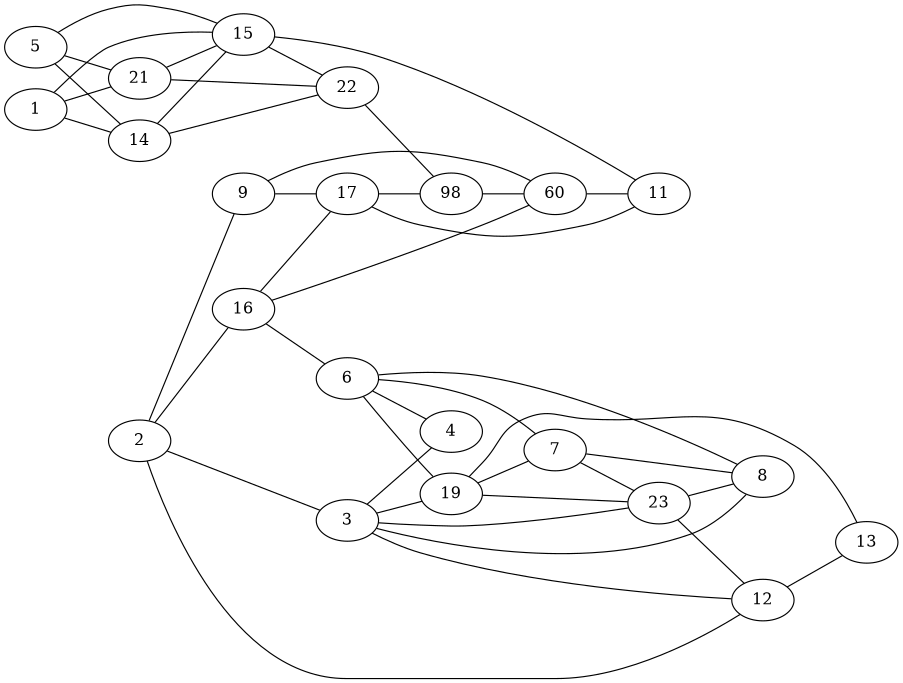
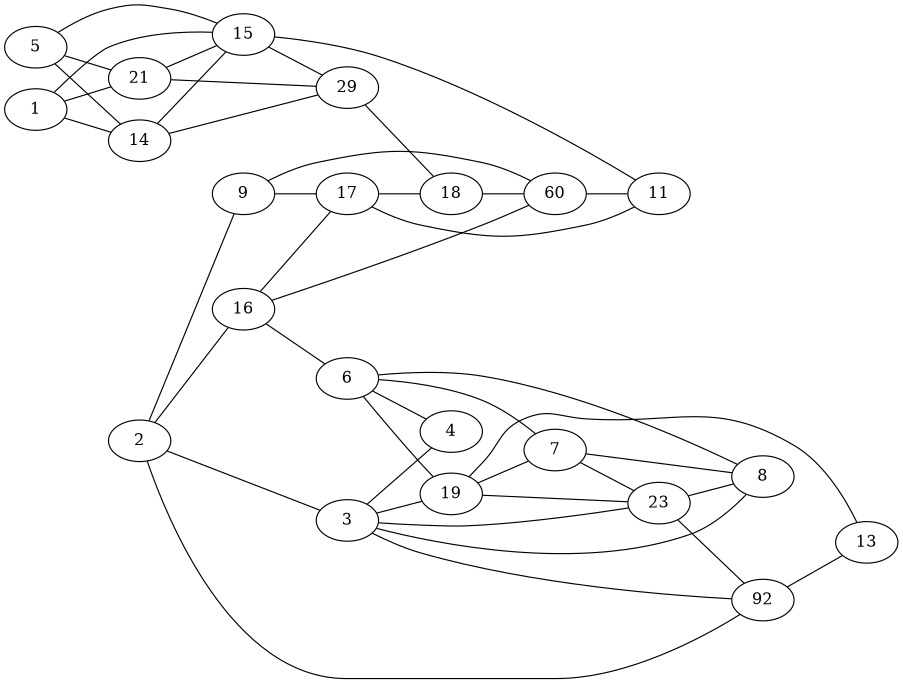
(347, 88) -> (347, 88)
(451, 194) -> (451, 194)
(763, 600) -> (763, 600)
